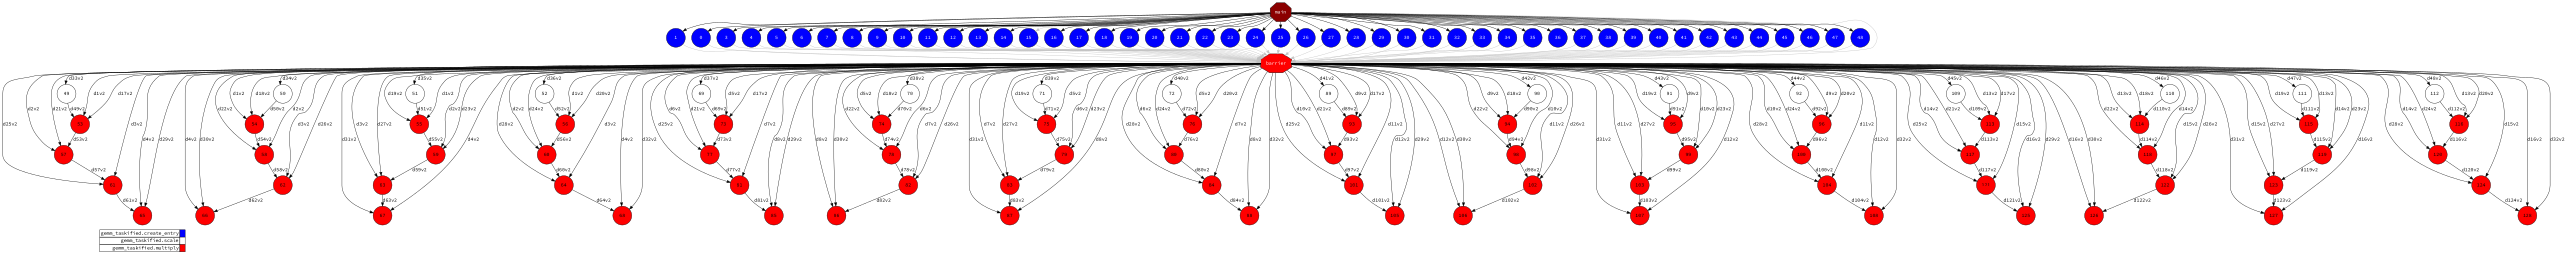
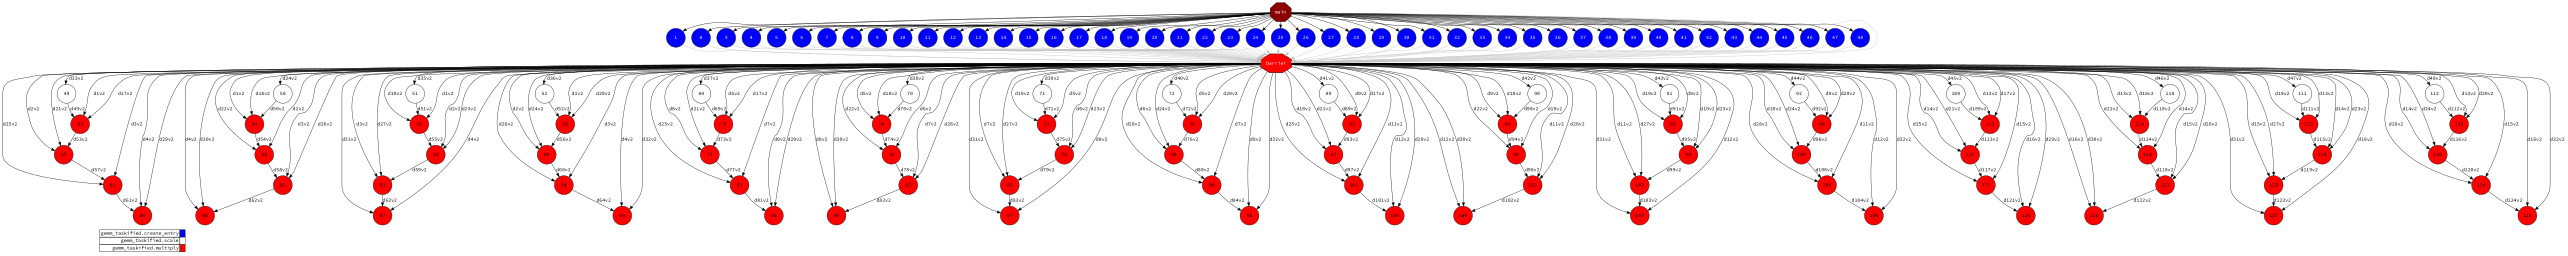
(1154, 23) -> (1154, 23)
